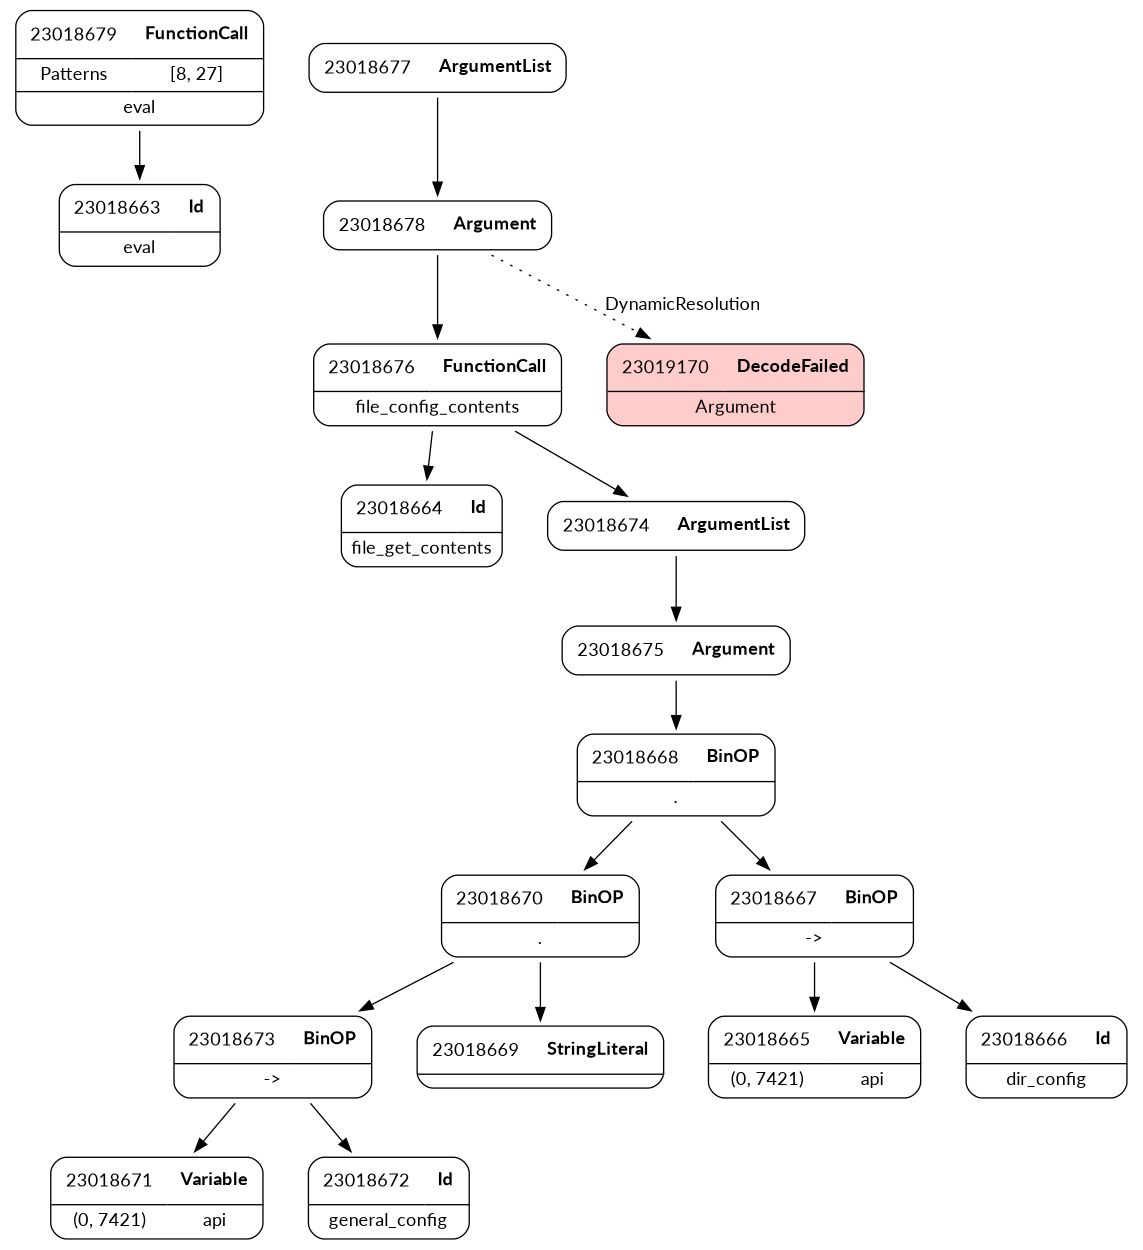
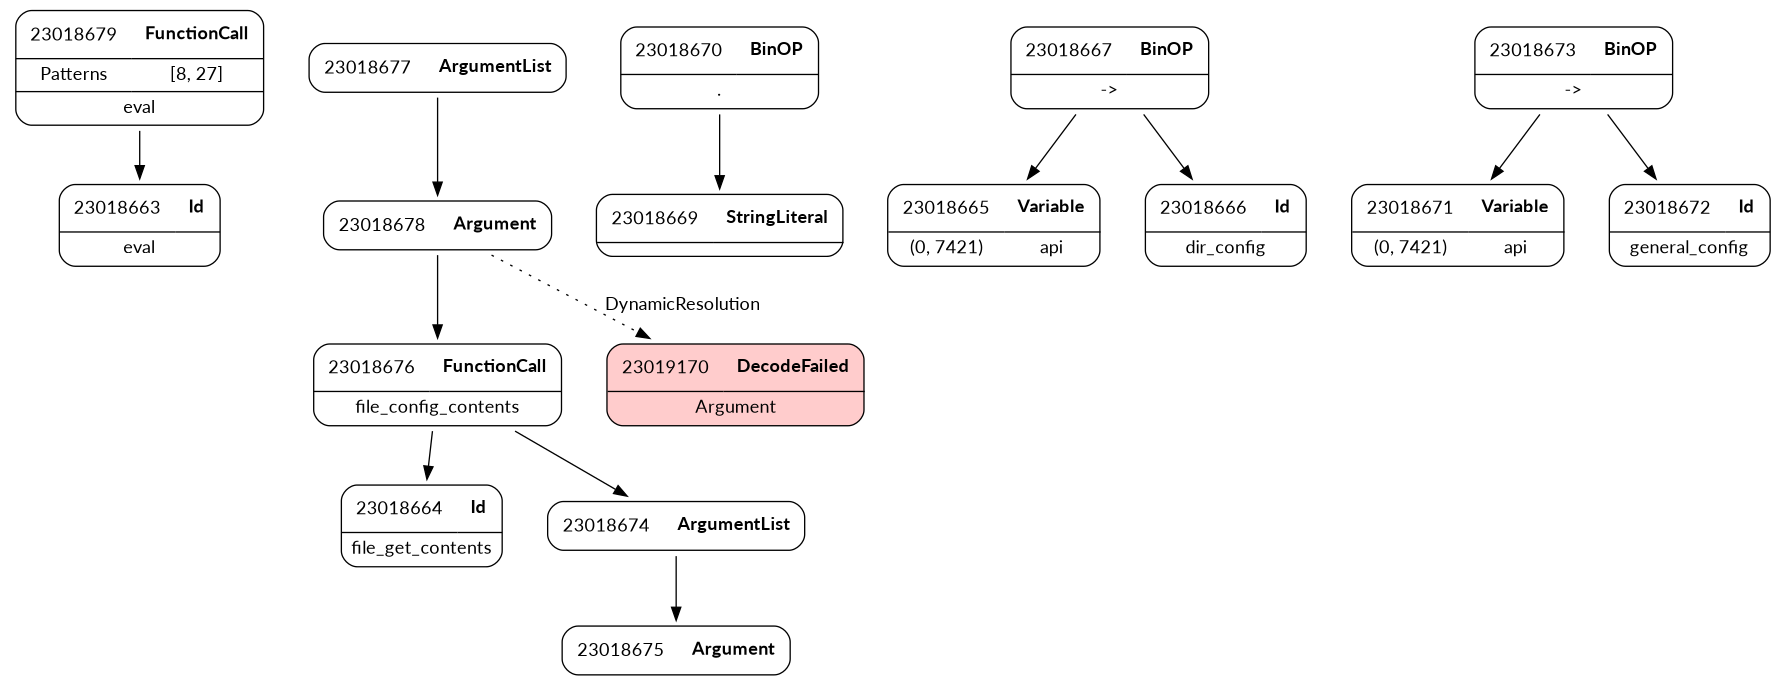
(676, 775) -> none
(413, 984) -> none
